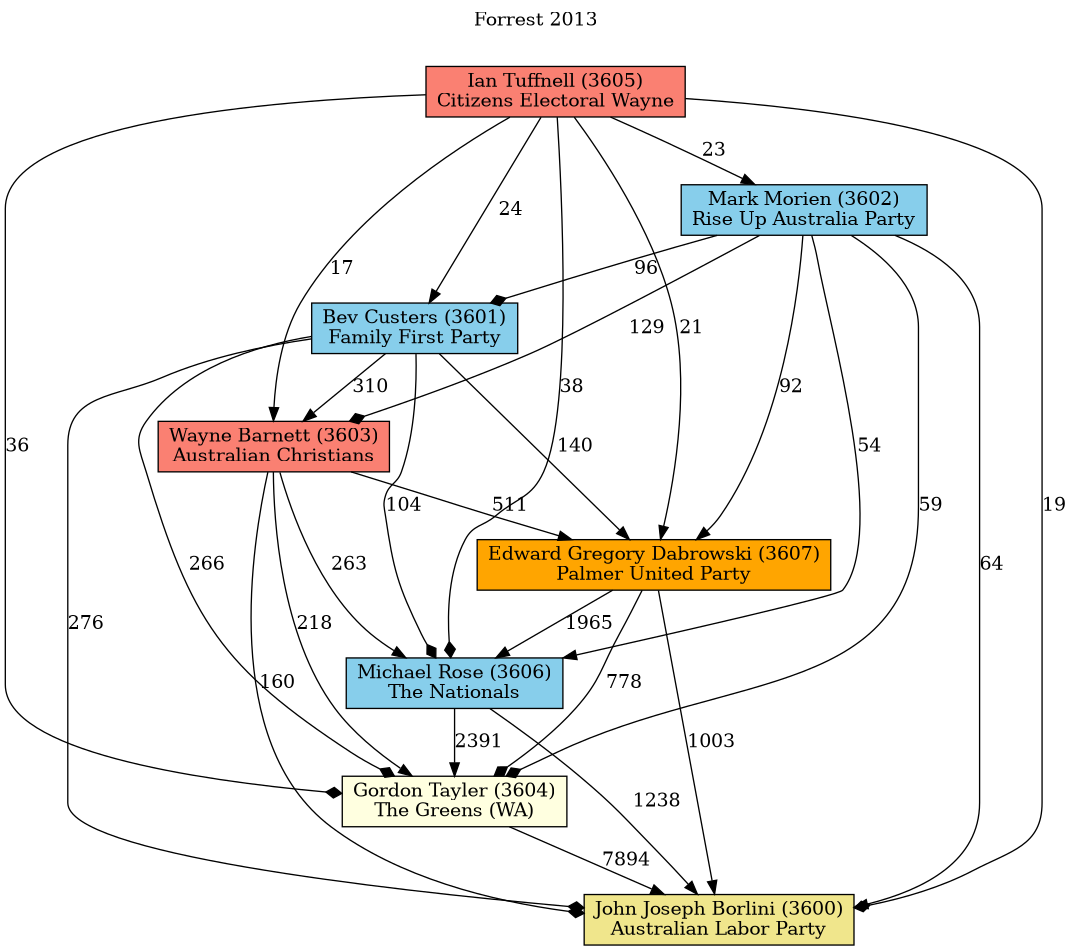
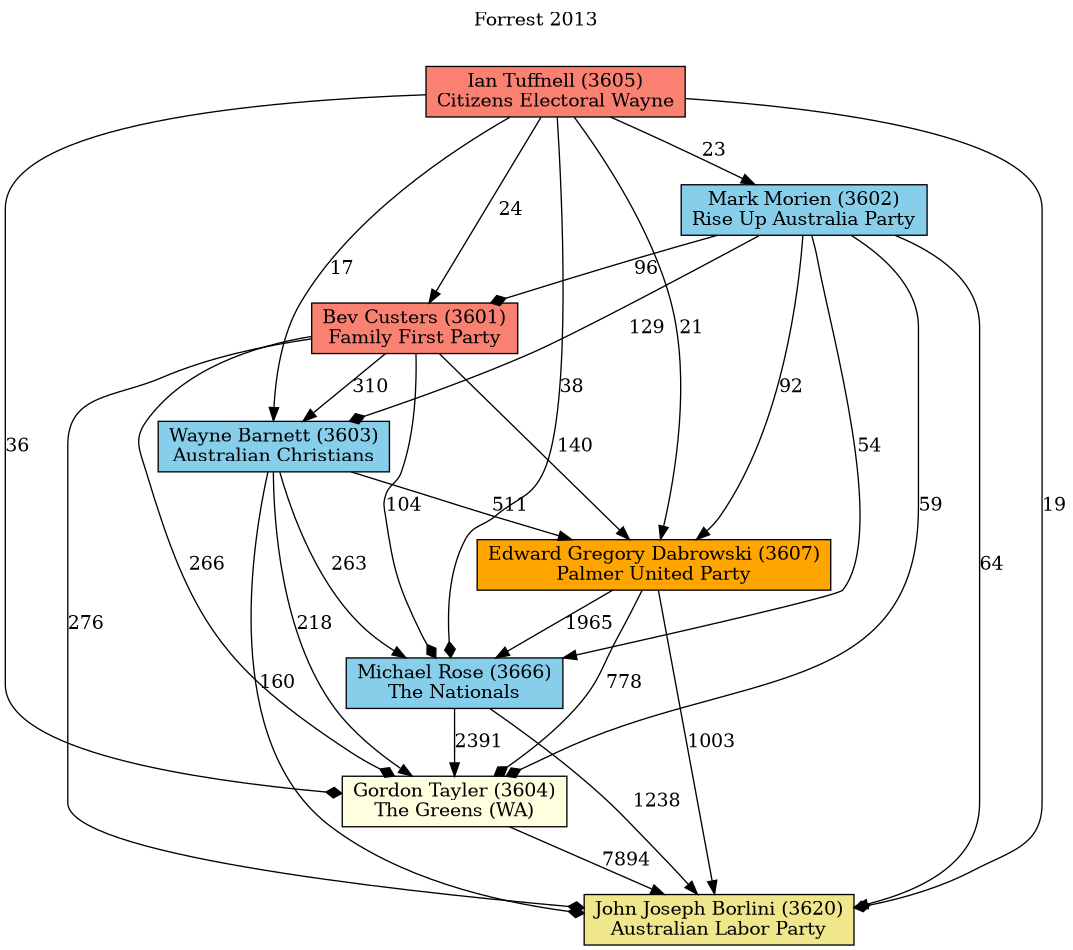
(415, 328) -> (415, 328)
(274, 447) -> (274, 447)
(455, 683) -> (455, 683)
(719, 920) -> (719, 920)
